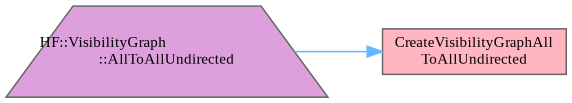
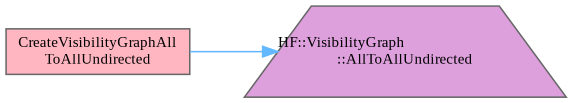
(331, 52) -> (226, 52)
